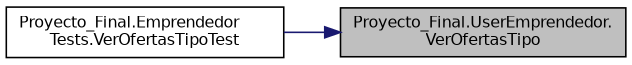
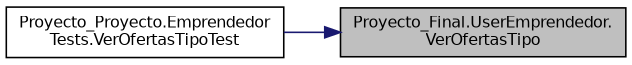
(145, 32) -> (145, 32)
